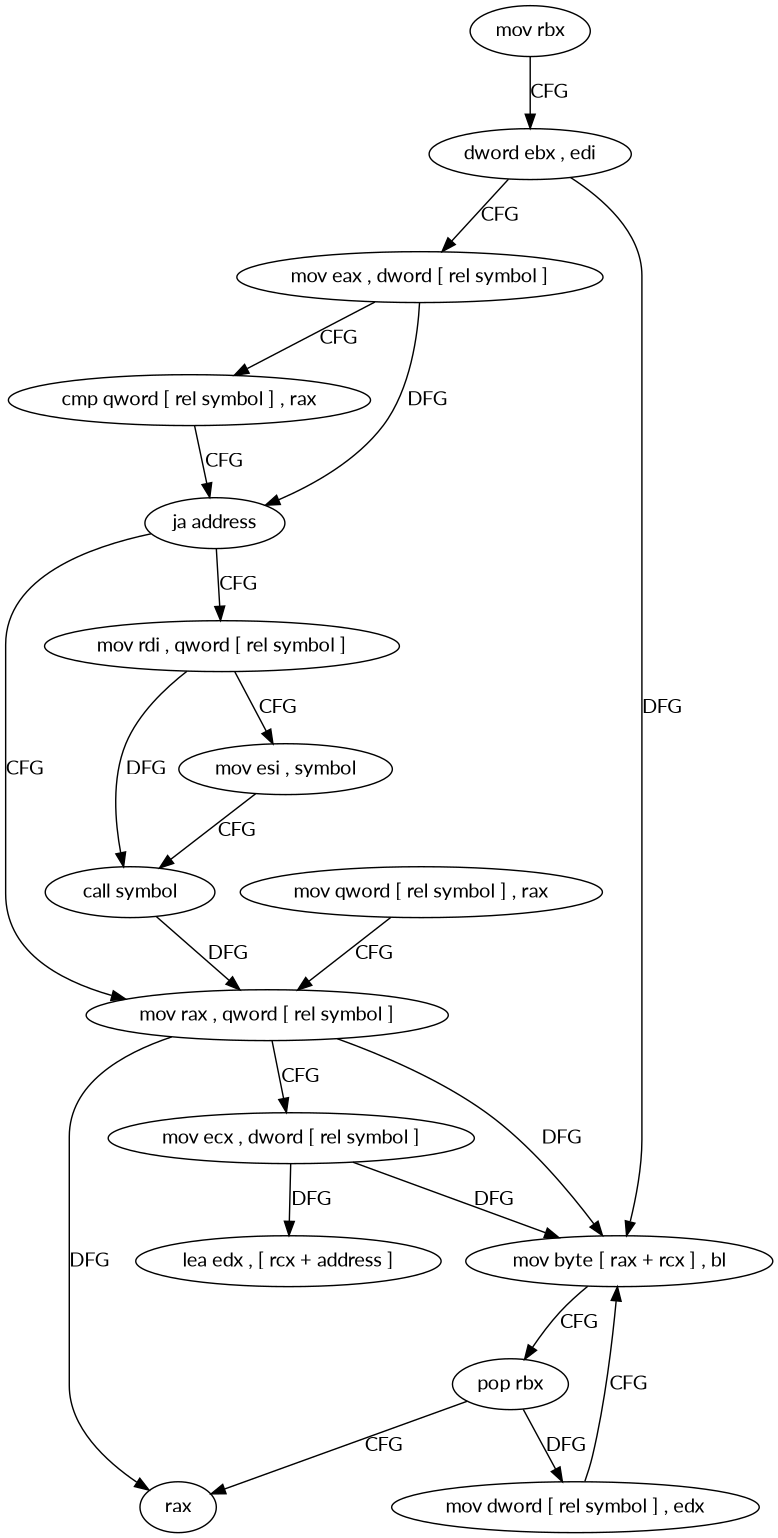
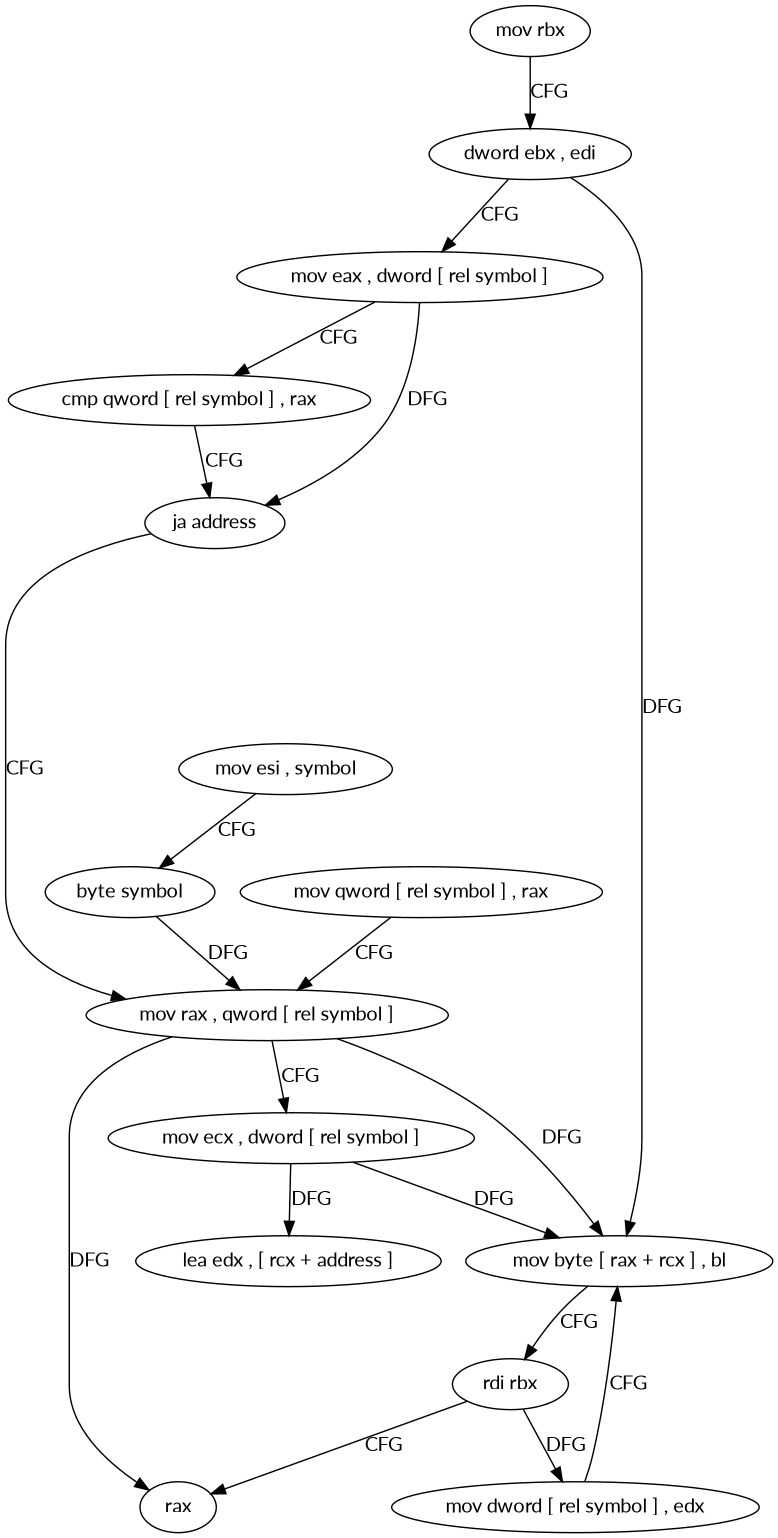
(222, 646) -> none
(130, 892) -> (130, 892)
(510, 1384) -> (510, 1384)
